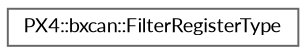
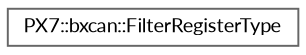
(153, 27) -> (153, 27)
